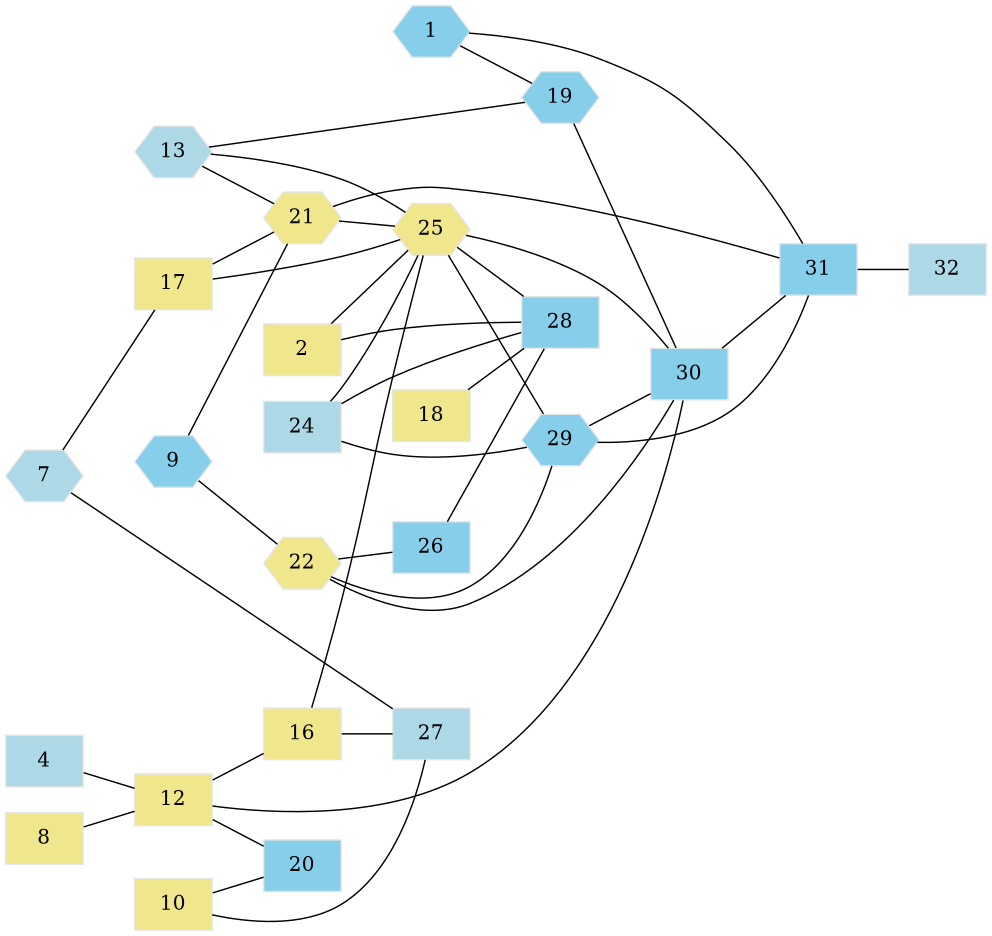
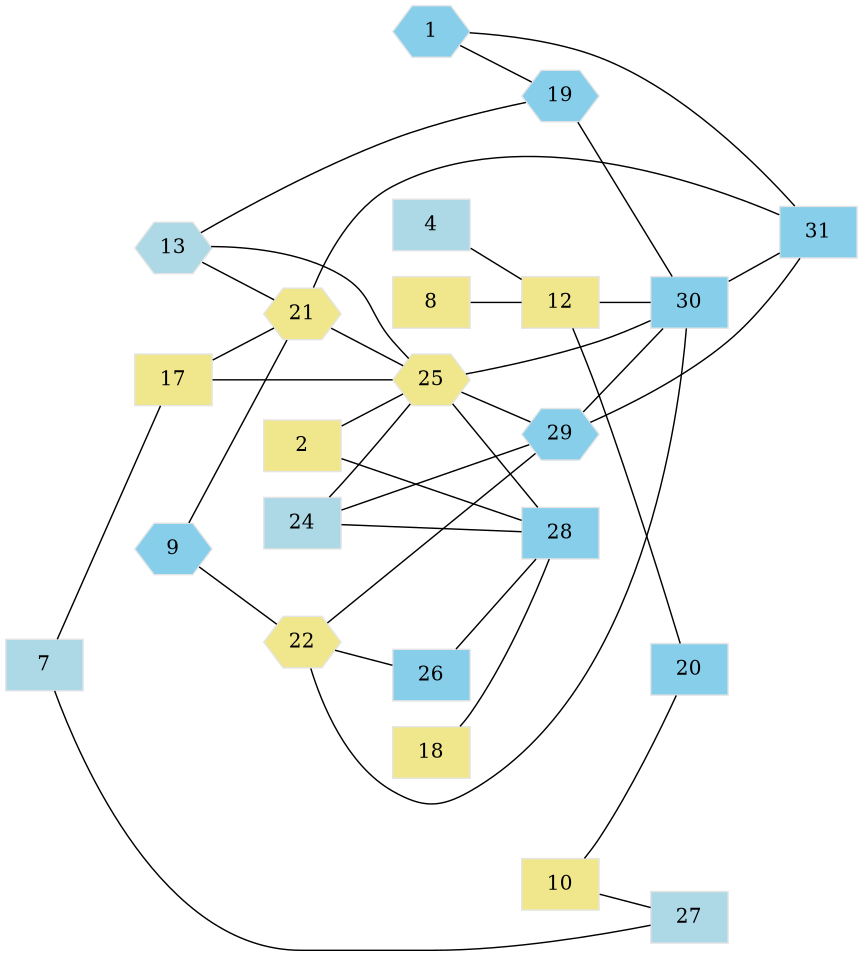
(947, 269) -> none
(44, 476) -> (44, 665)
(302, 734) -> none
